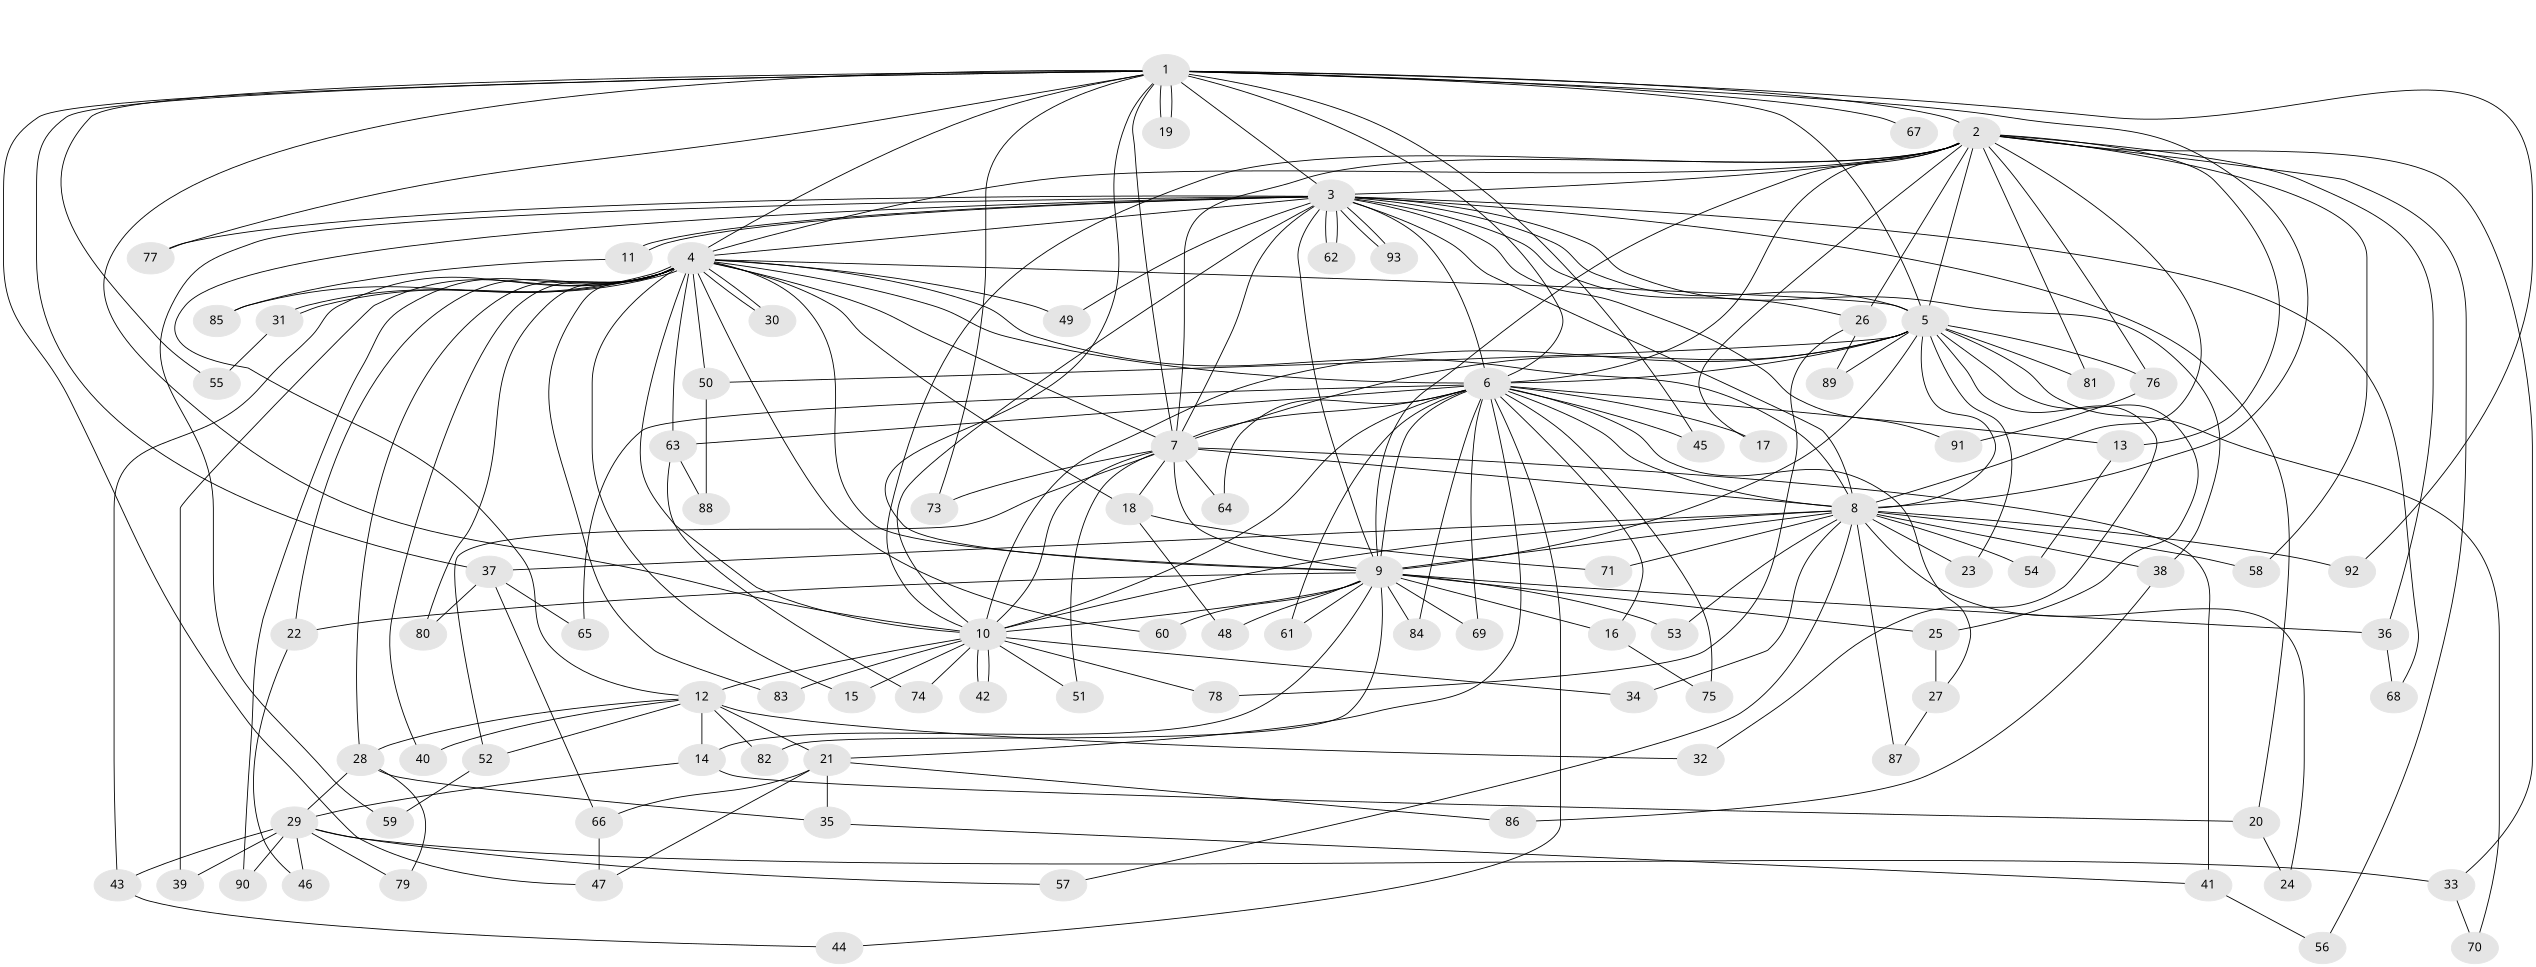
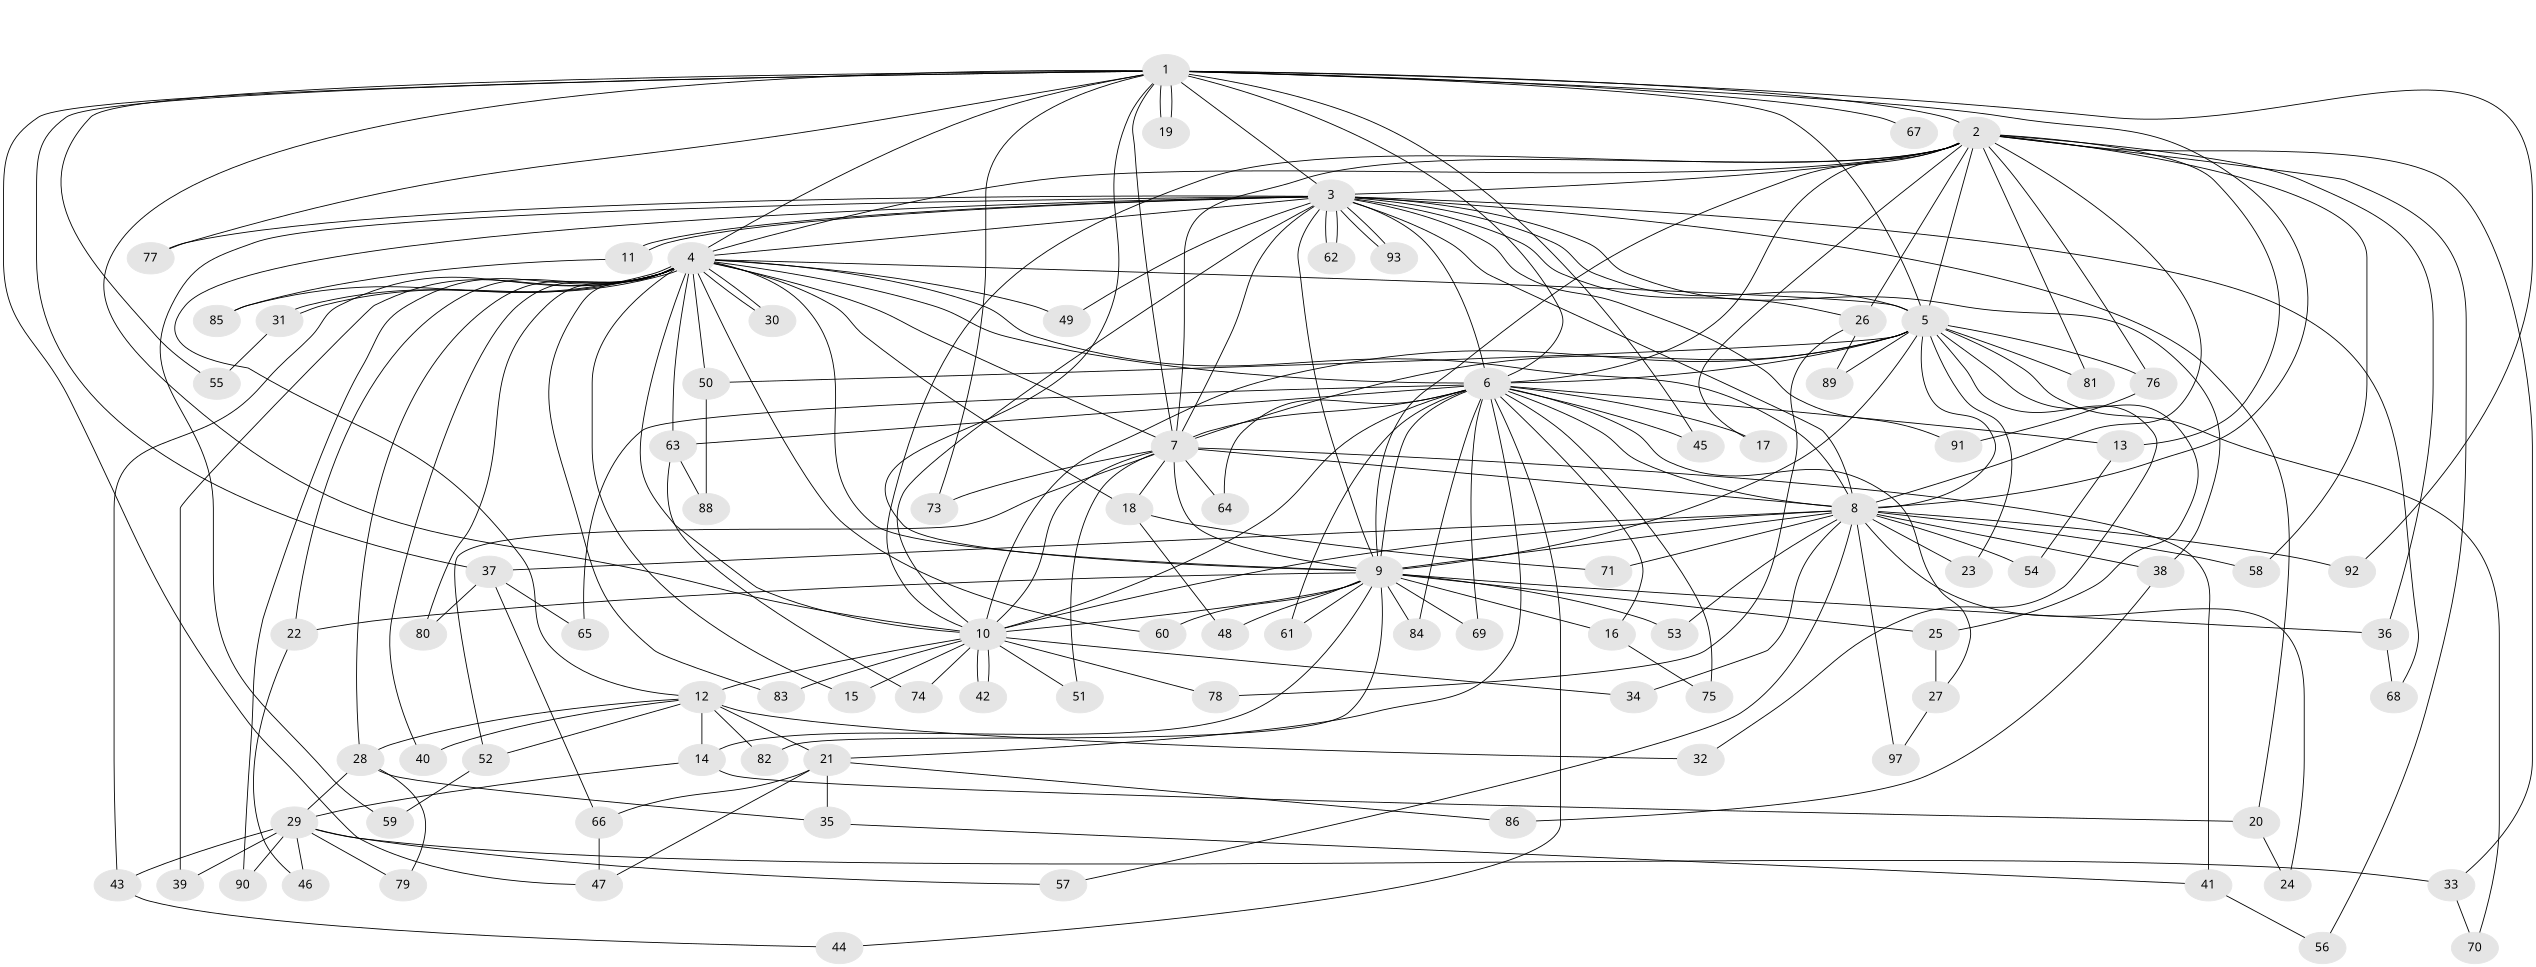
(1896, 760) -> (1896, 760)
